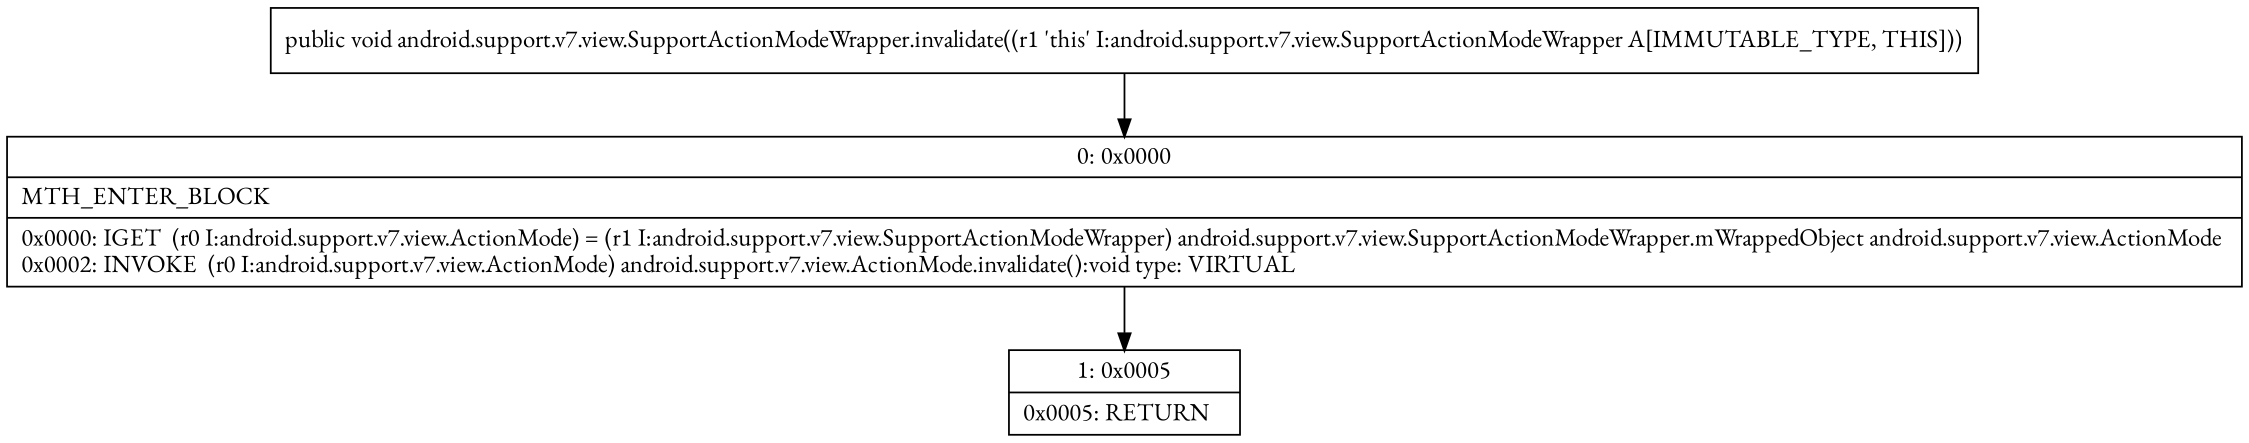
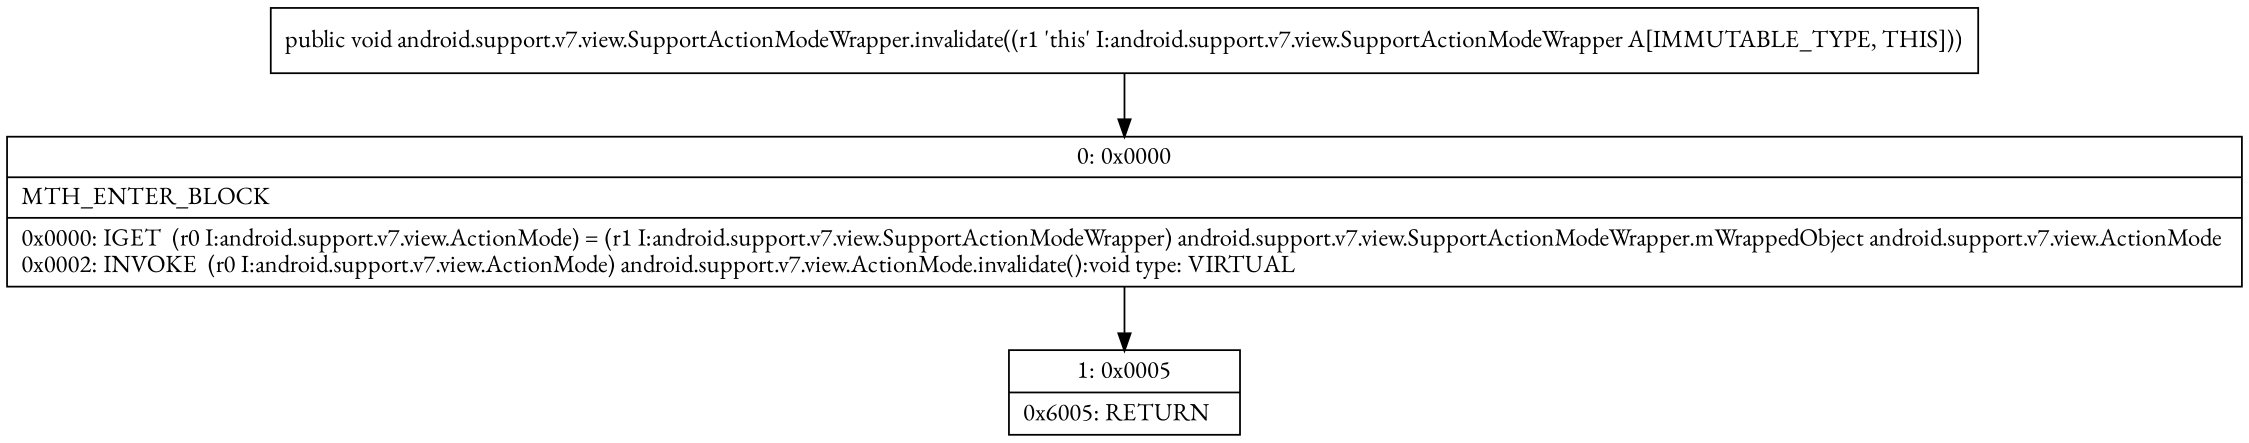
(1124, 413) -> (1124, 413)
